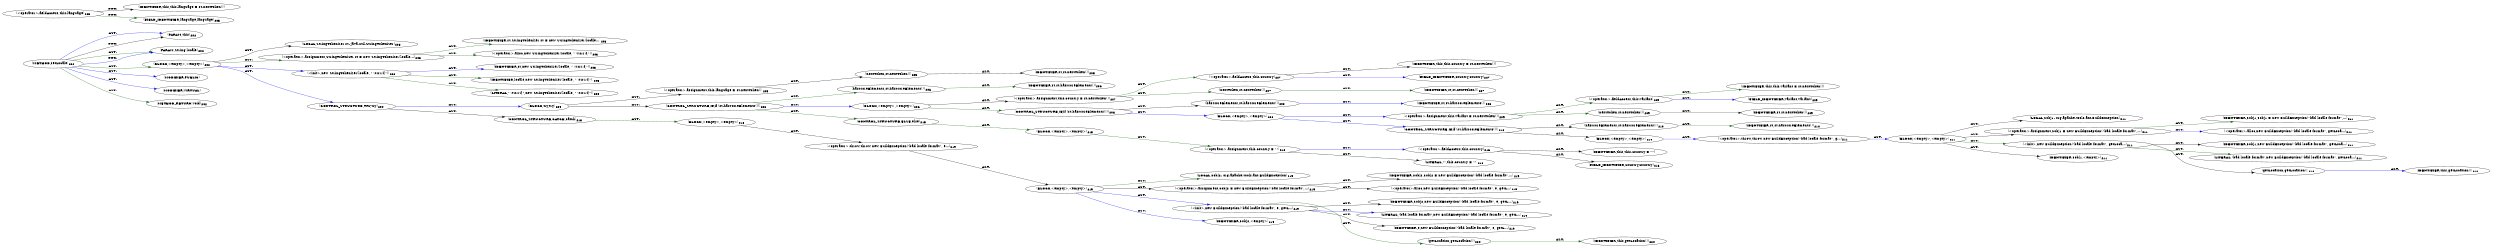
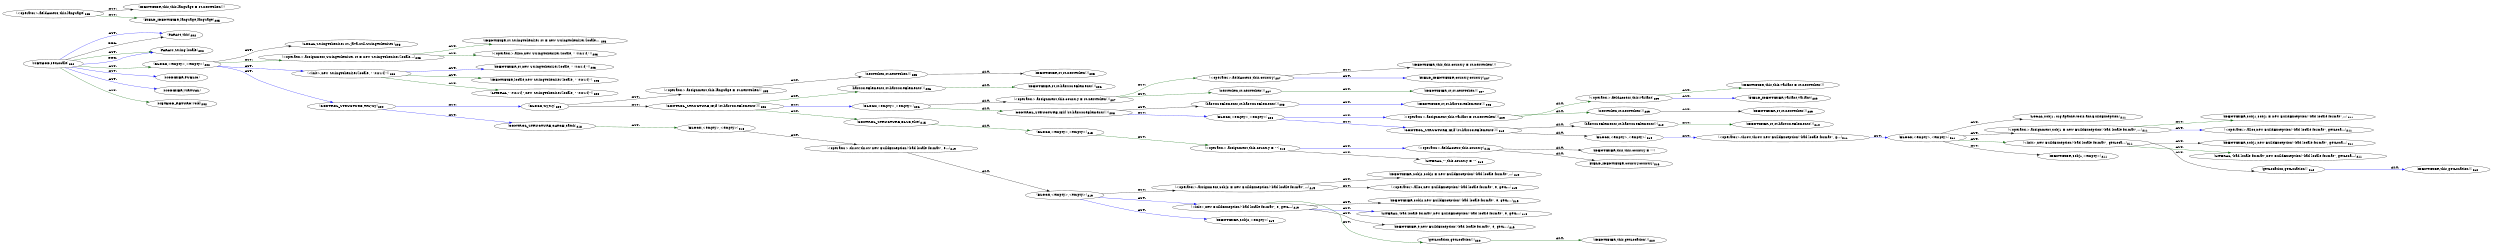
(113, 9) -> (113, 9)
(113, 15) -> (113, 15)
(445, 113) -> (446, 116)
(1245, 176) -> none
